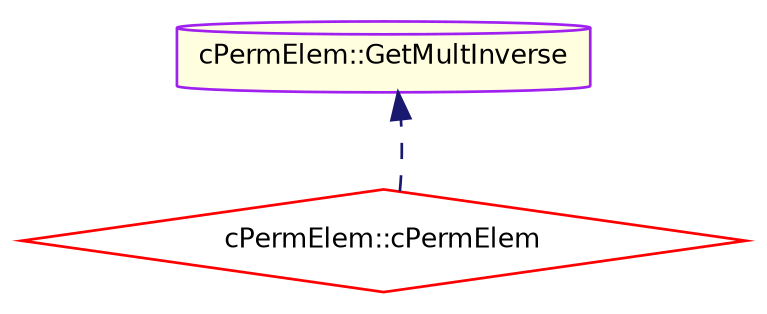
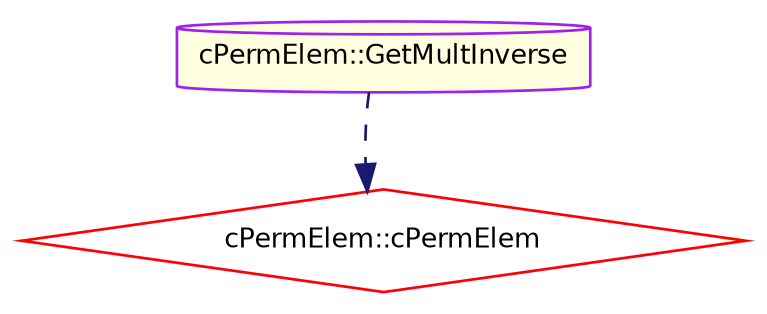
(402, 156) -> (366, 128)
